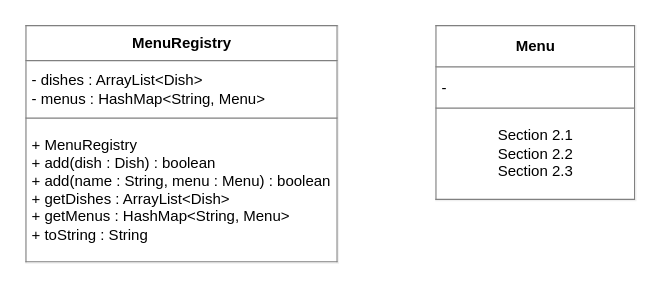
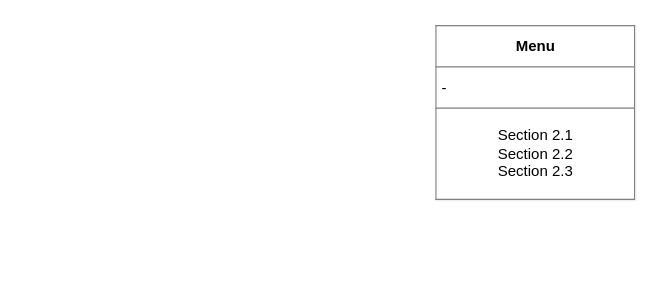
(182, 144) -> none
